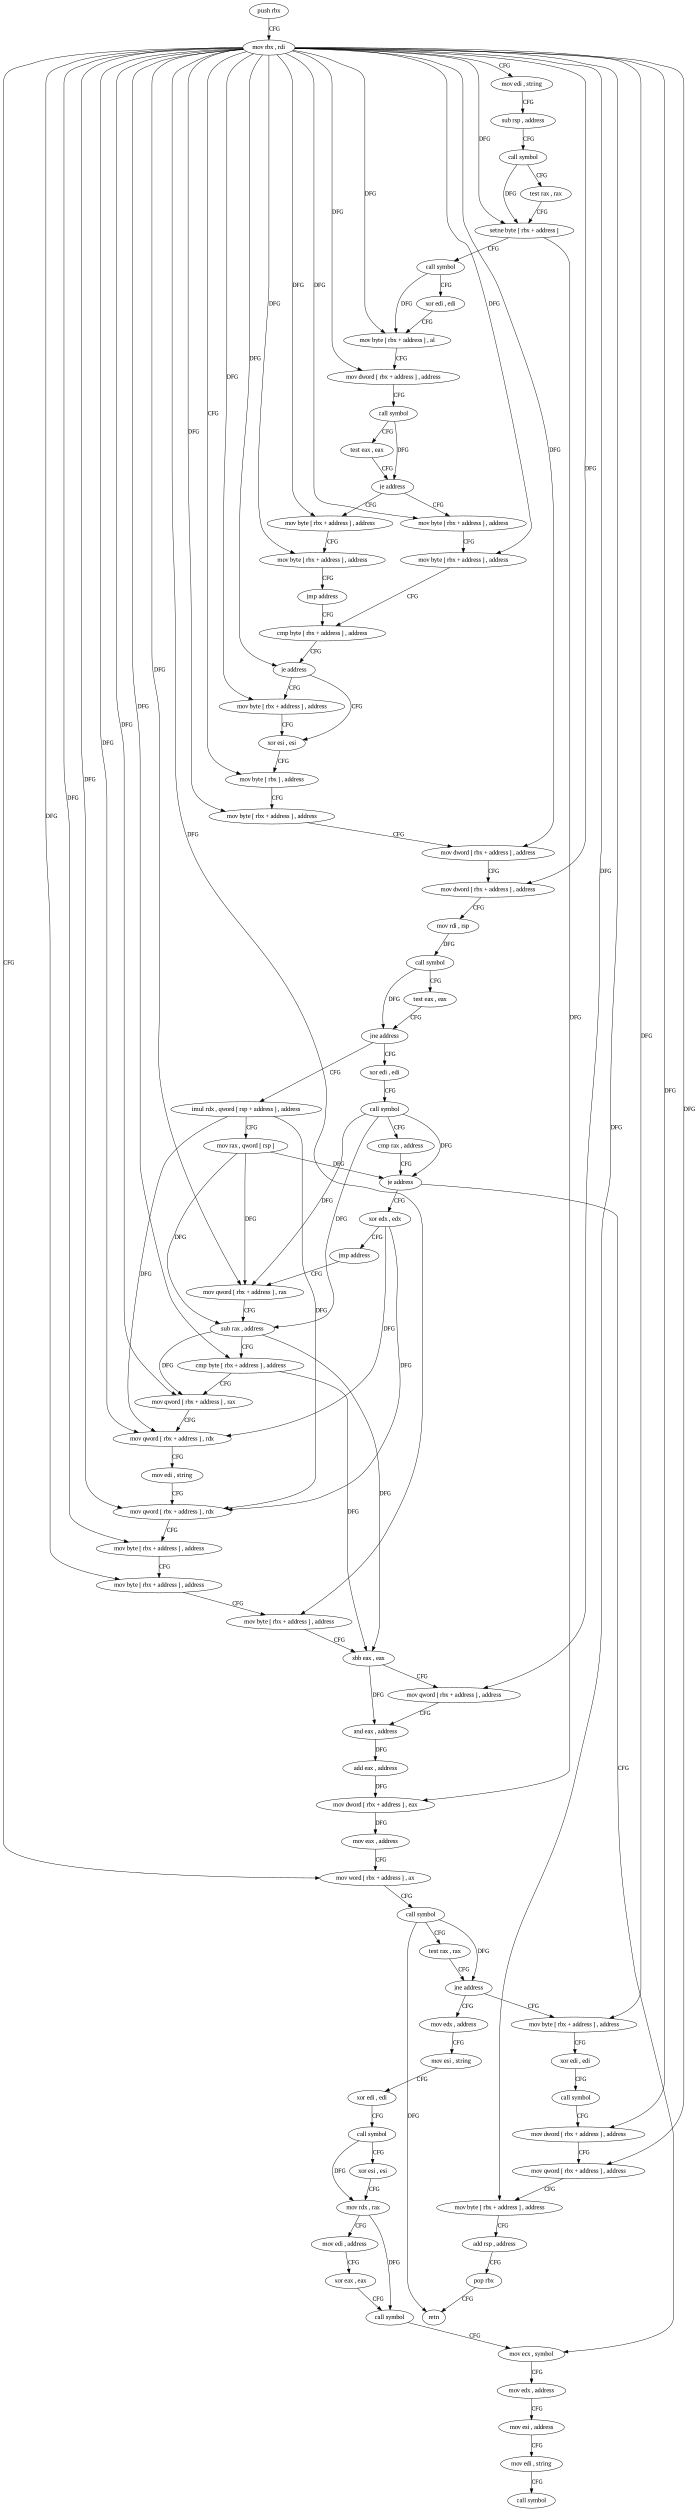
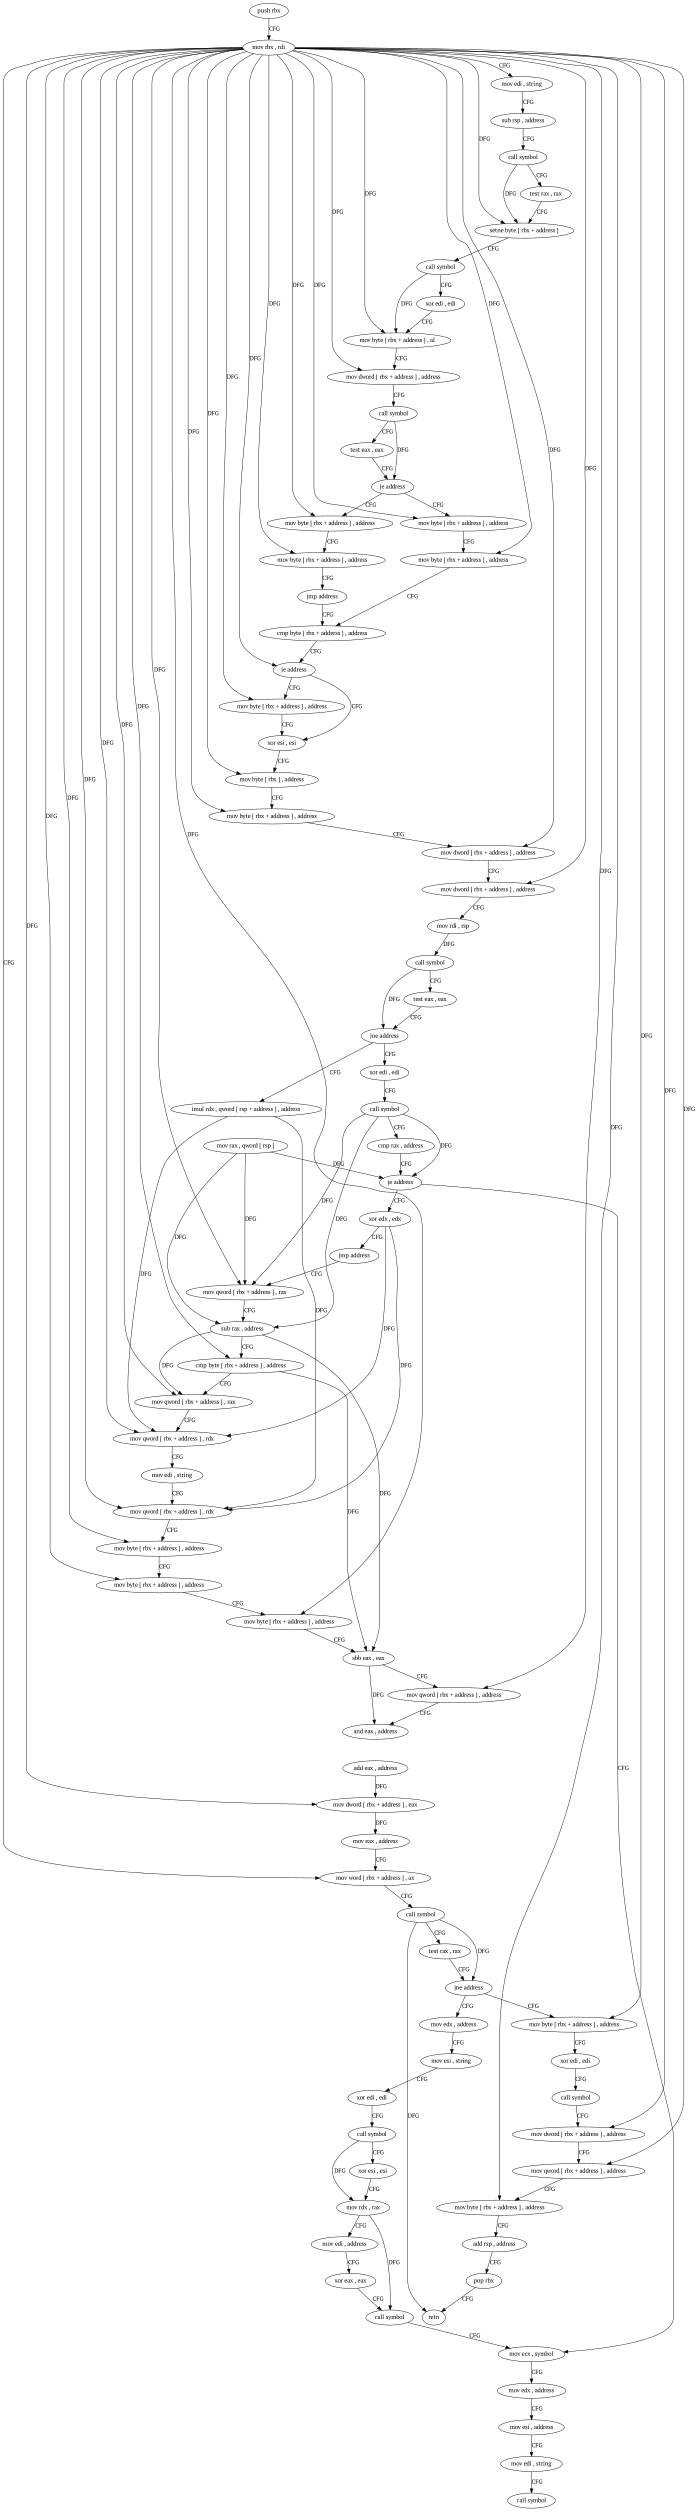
(213, 414) -> (213, 414)
(570, 1071) -> (27, 958)
(246, 1126) -> none
(375, 1748) -> none
